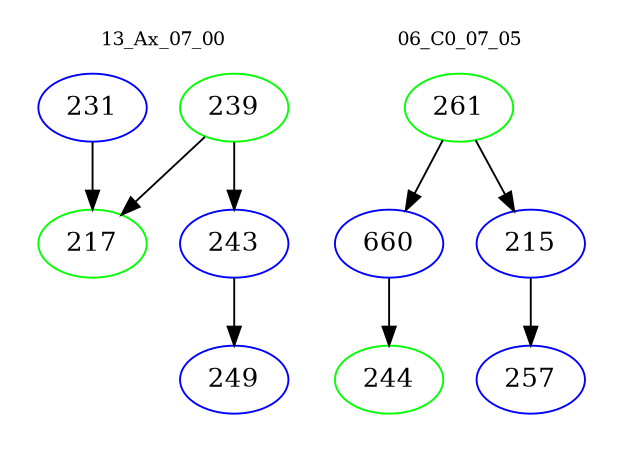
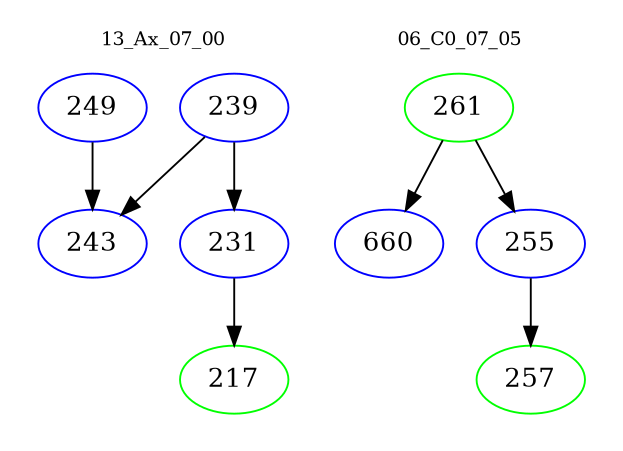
(234, 108) -> (234, 108)
(170, 169) -> (234, 166)
(531, 244) -> (531, 244)
(234, 302) -> (93, 166)
(389, 380) -> none
(531, 380) -> (531, 380)
